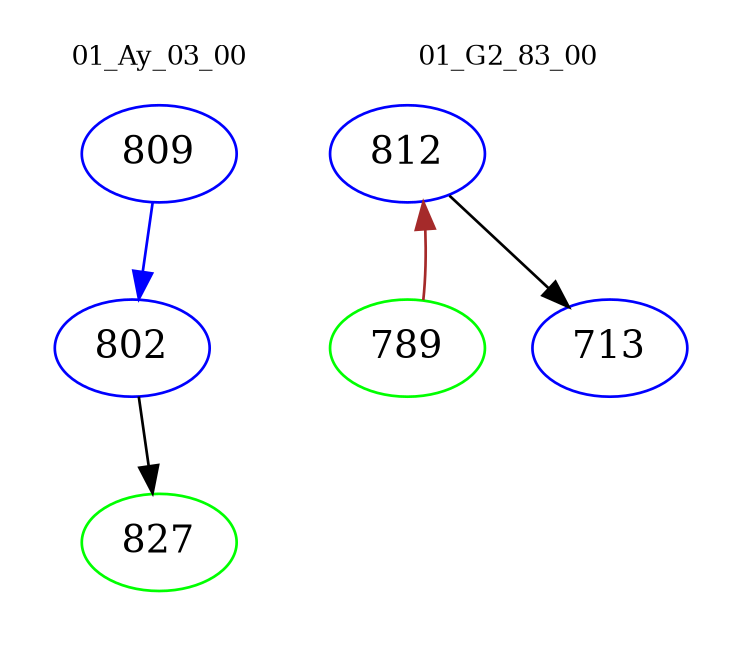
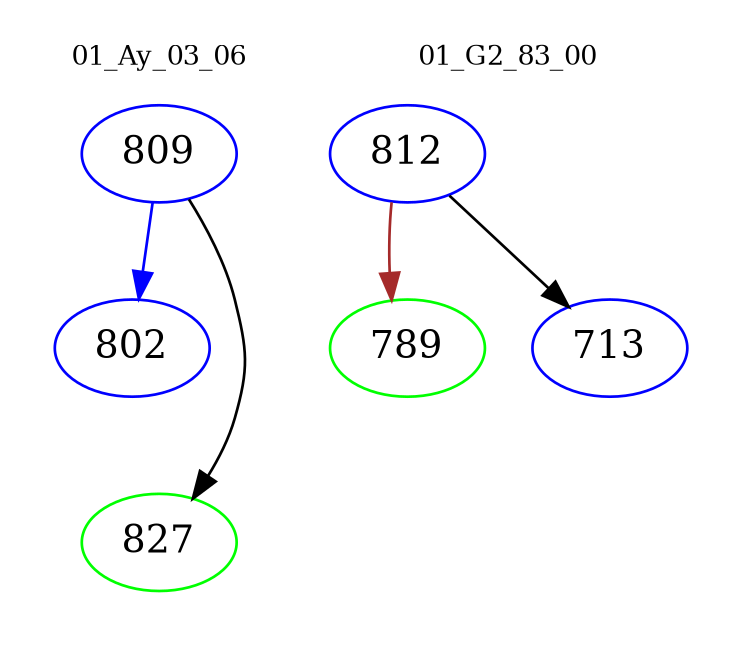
(159, 58) -> (159, 58)
(426, 265) -> (389, 237)
(144, 431) -> (243, 336)
